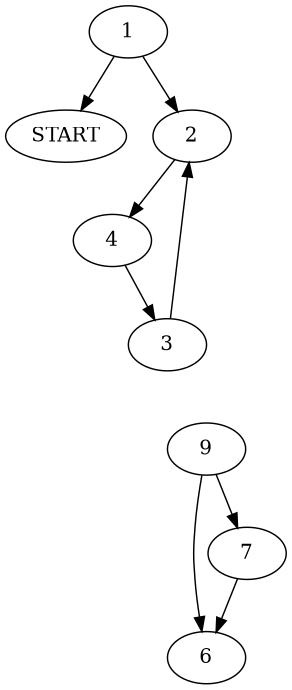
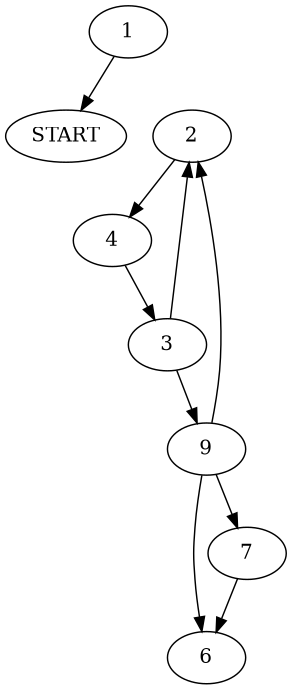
(156, 78) -> (220, 299)
none -> (184, 390)
